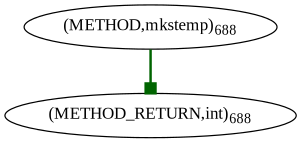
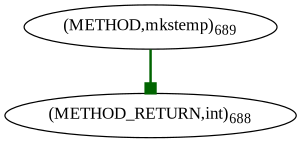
(226, 25) -> (226, 25)
